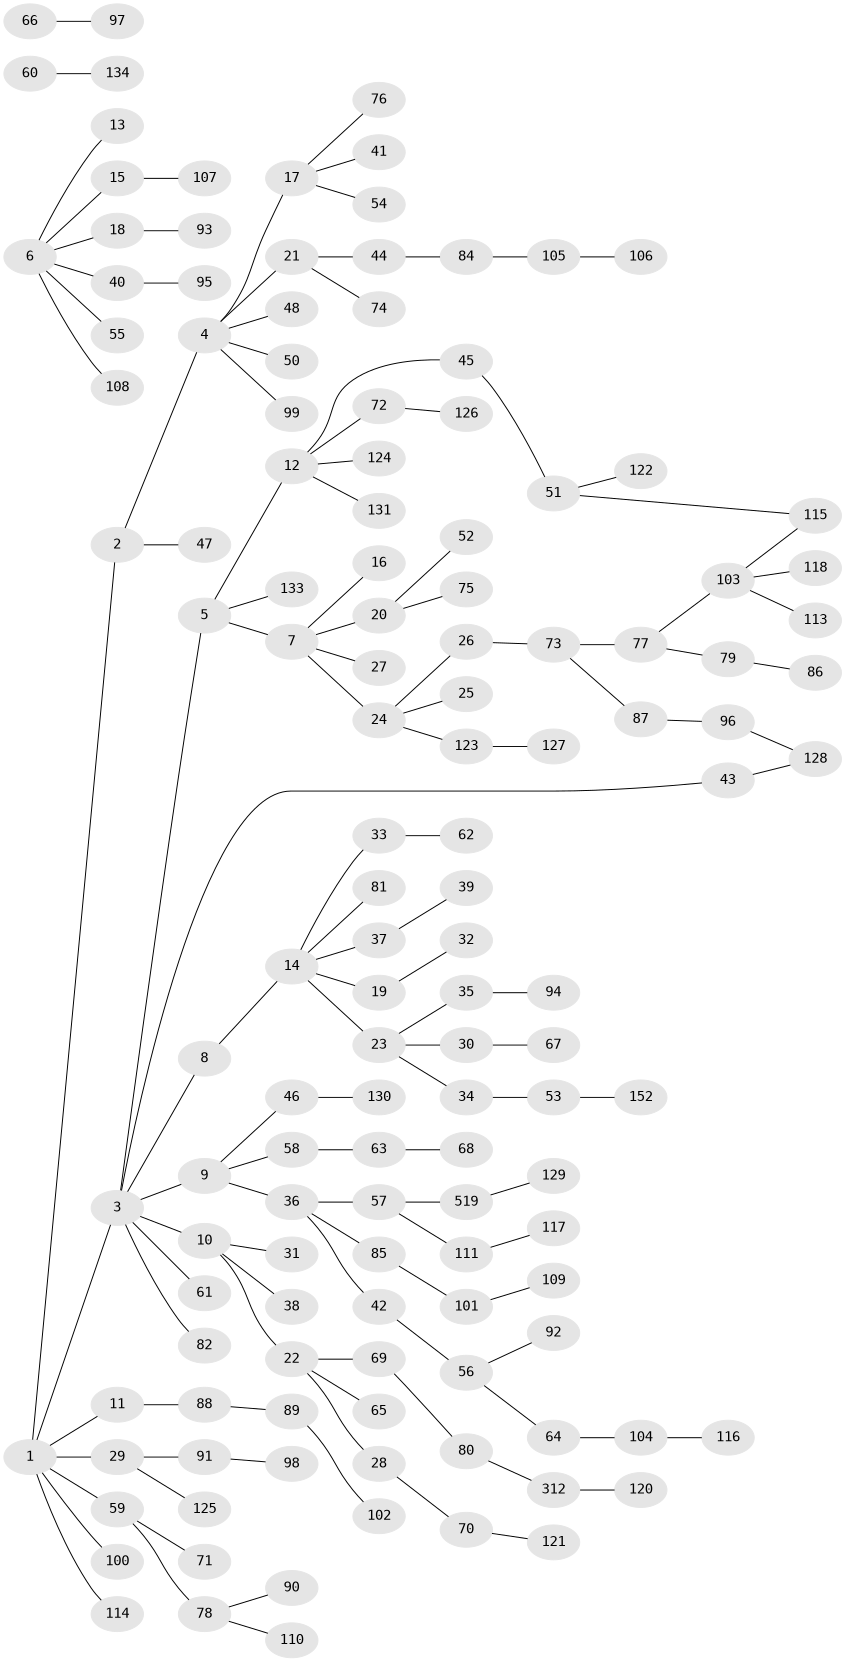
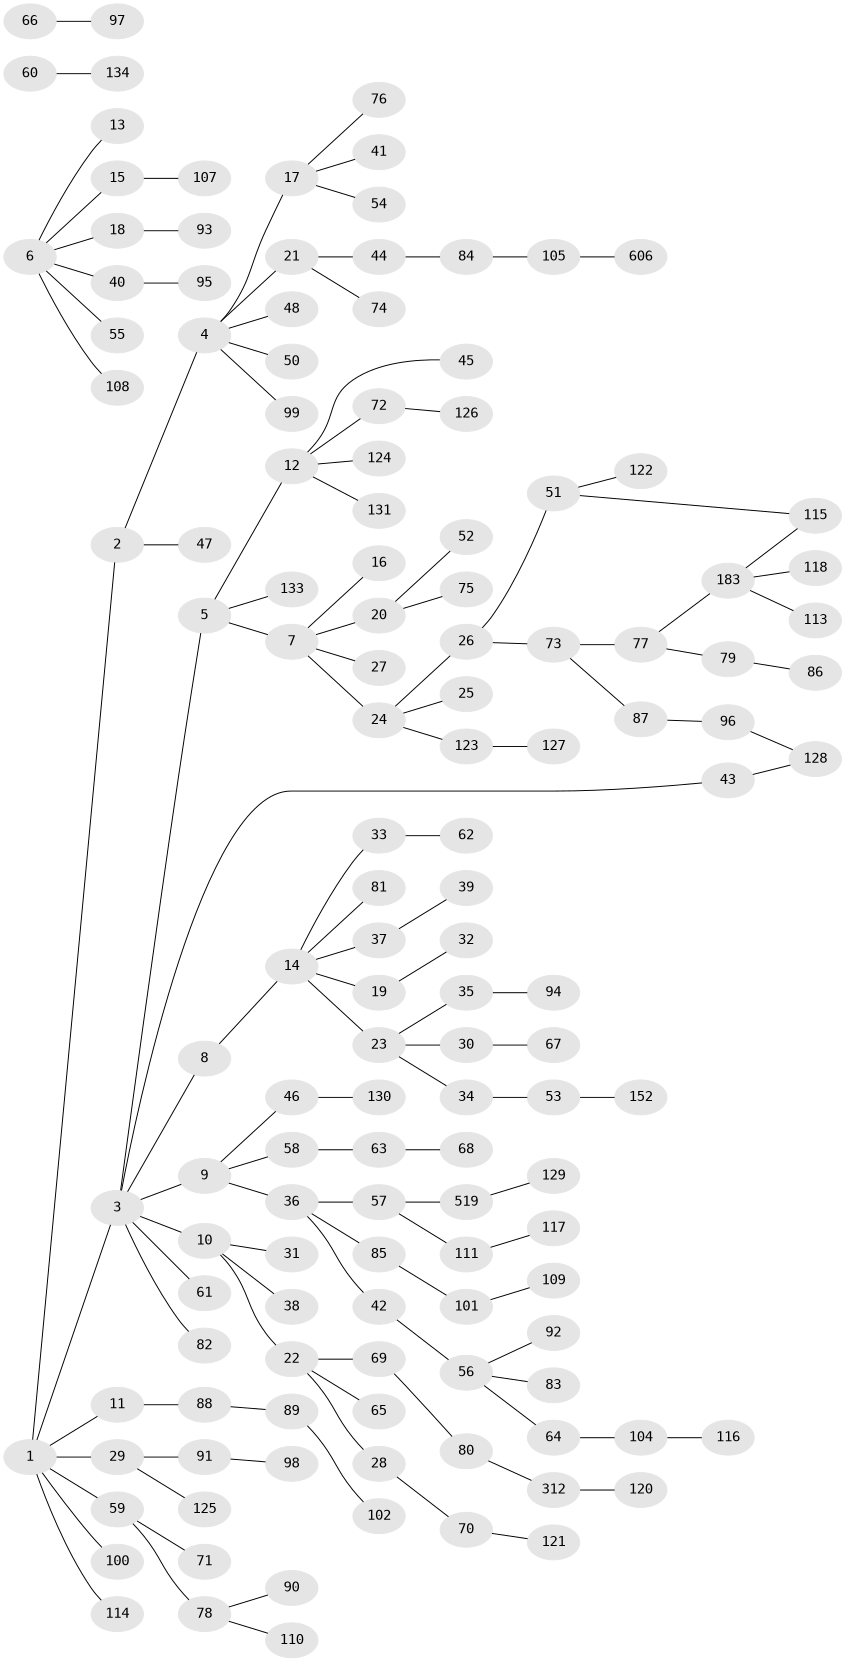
(641, 257) -> (641, 257)
(517, 424) -> (519, 572)
(728, 581) -> (728, 581)
none -> (554, 1385)
